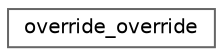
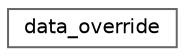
(111, 28) -> (92, 28)
